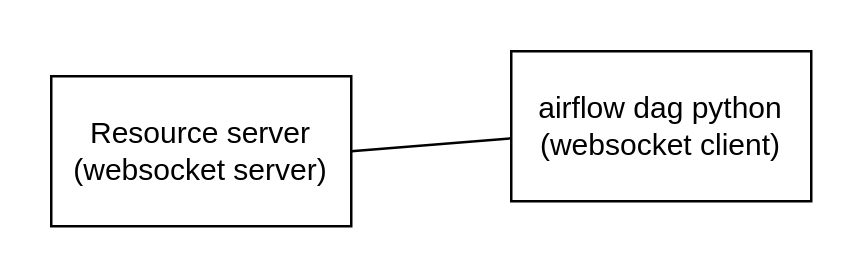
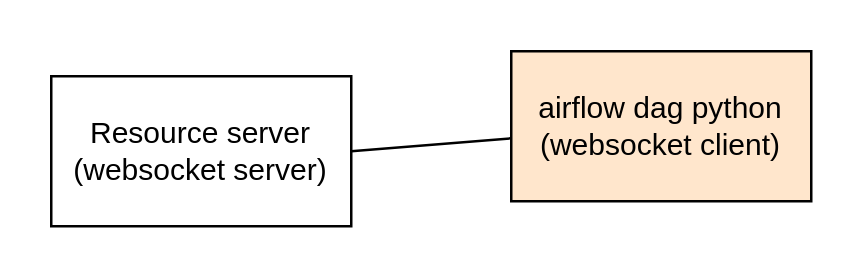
(661, 126) -> (661, 126)
